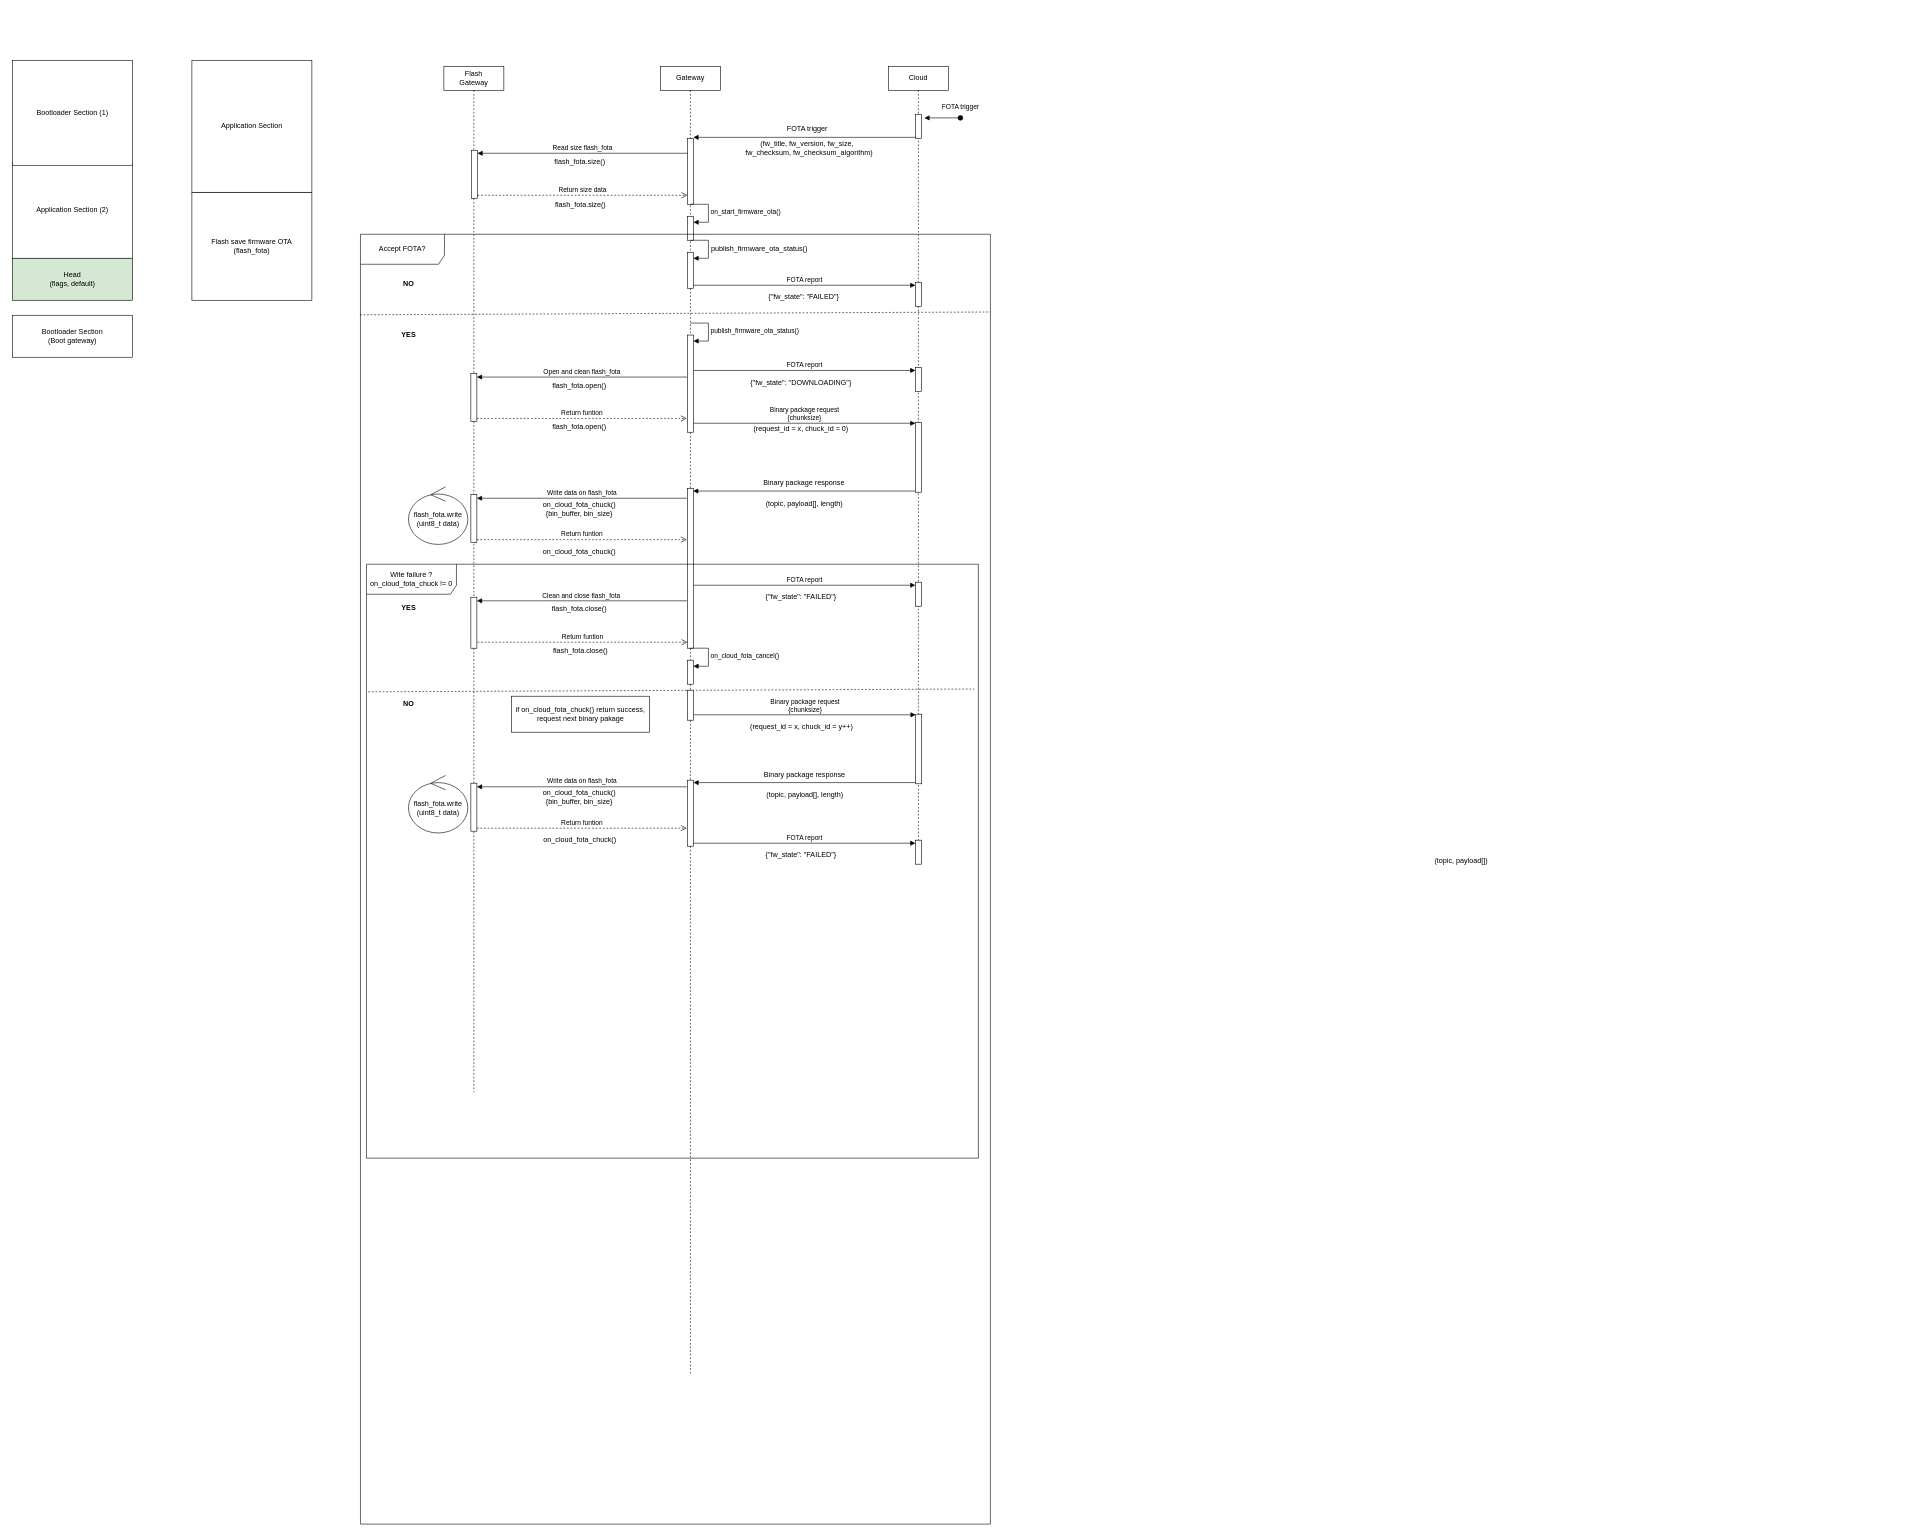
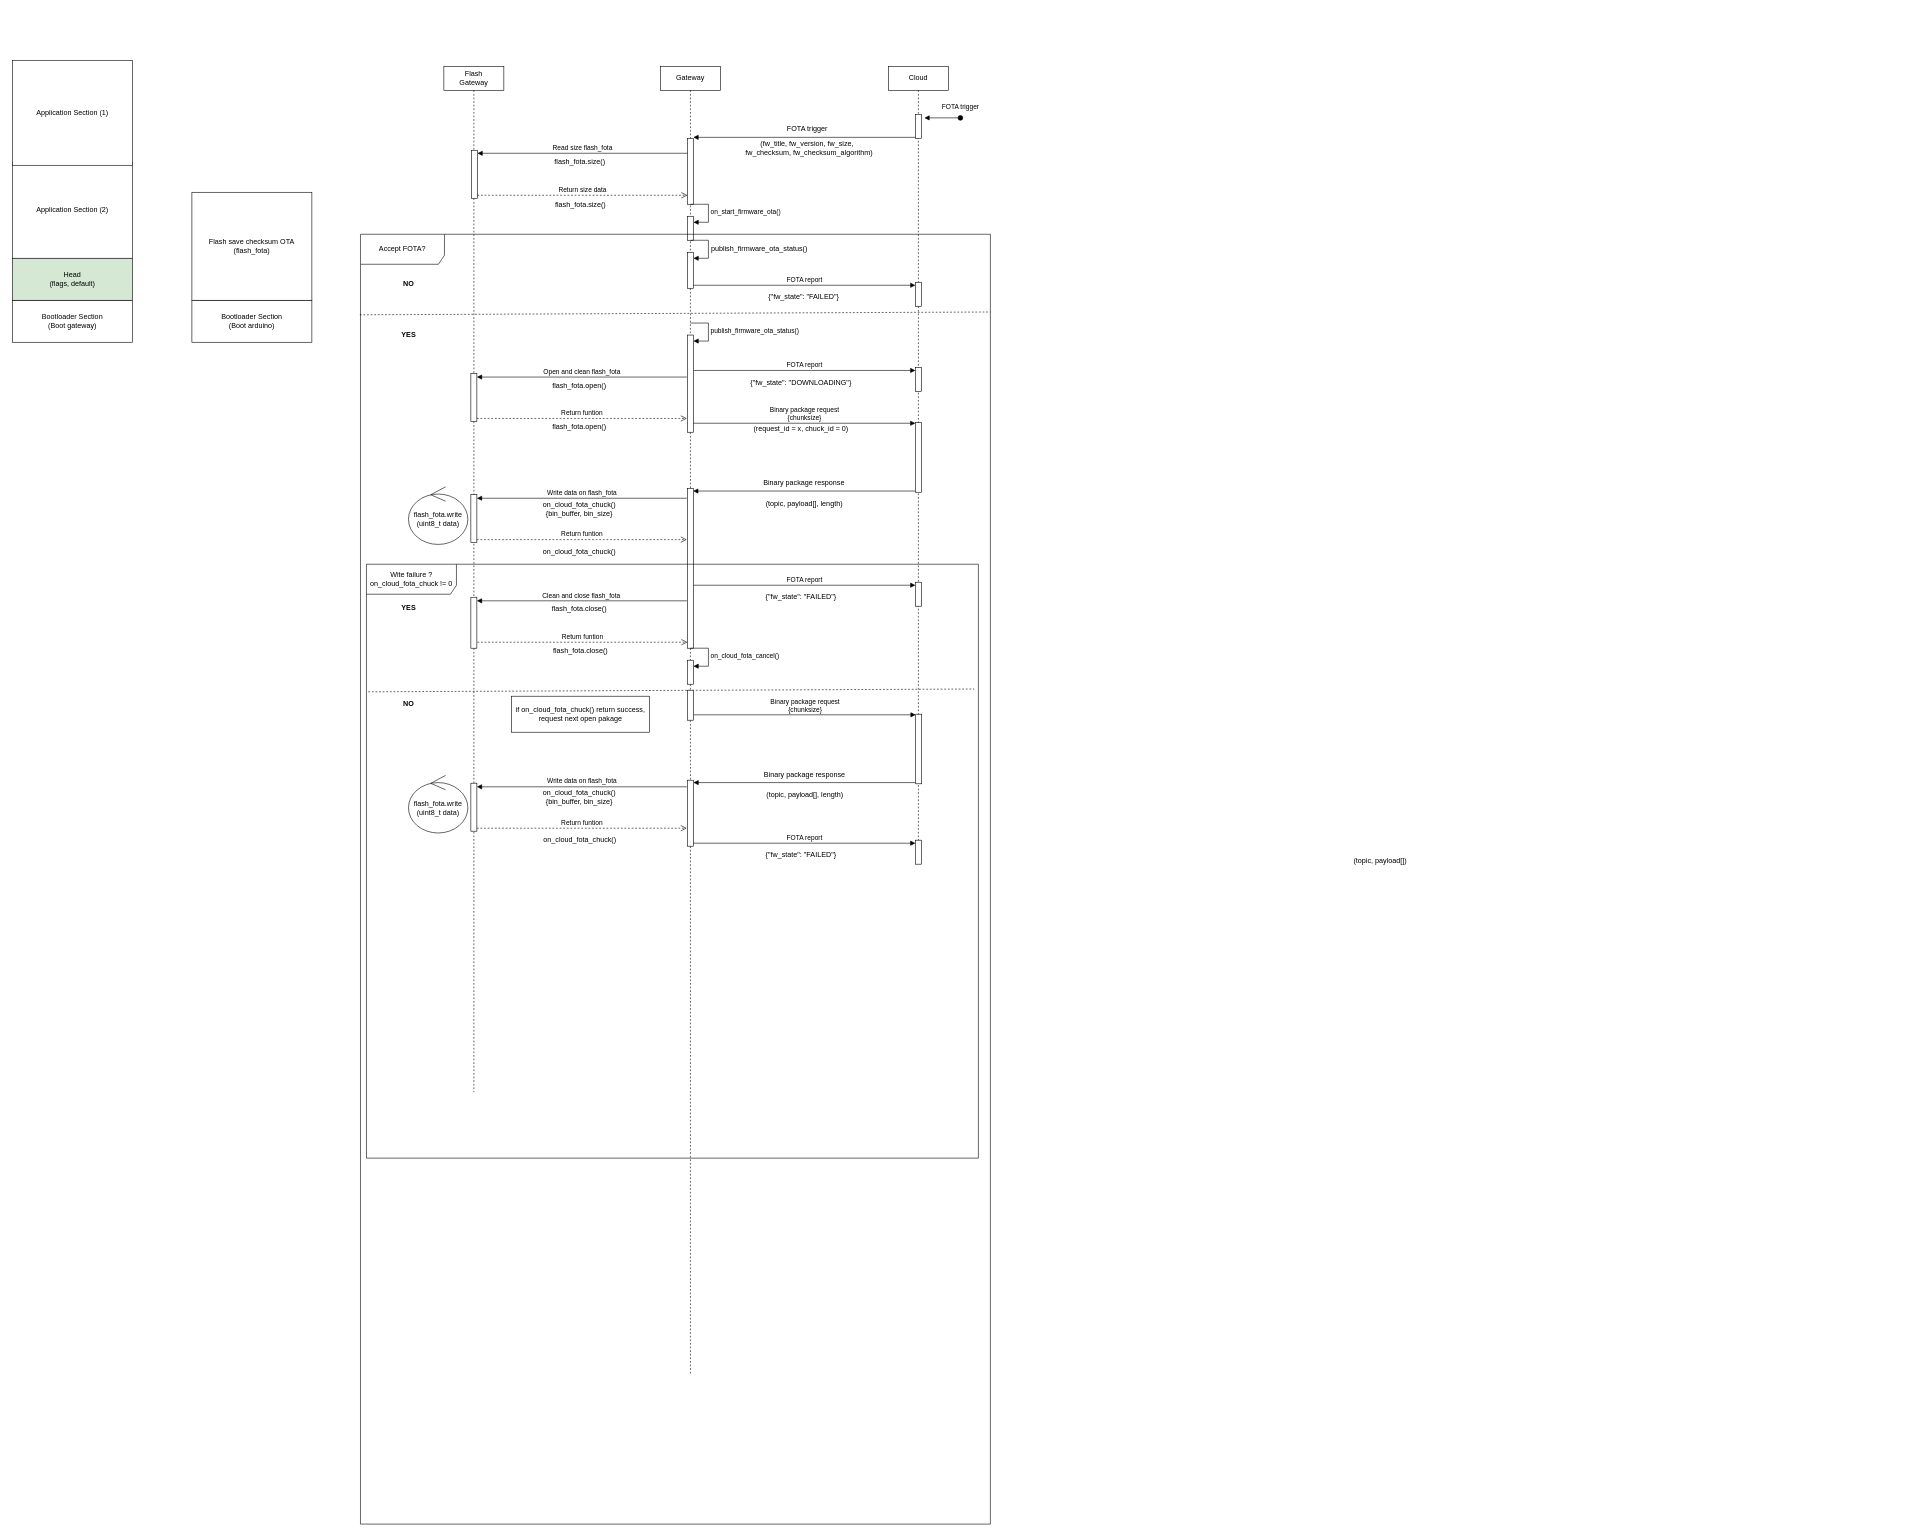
(72, 113) -> (72, 113)
(252, 126) -> none
(252, 246) -> (252, 246)
none -> (252, 321)
(72, 336) -> (72, 321)
(581, 714) -> (581, 714)
(801, 727) -> none
(1461, 861) -> (1380, 861)
